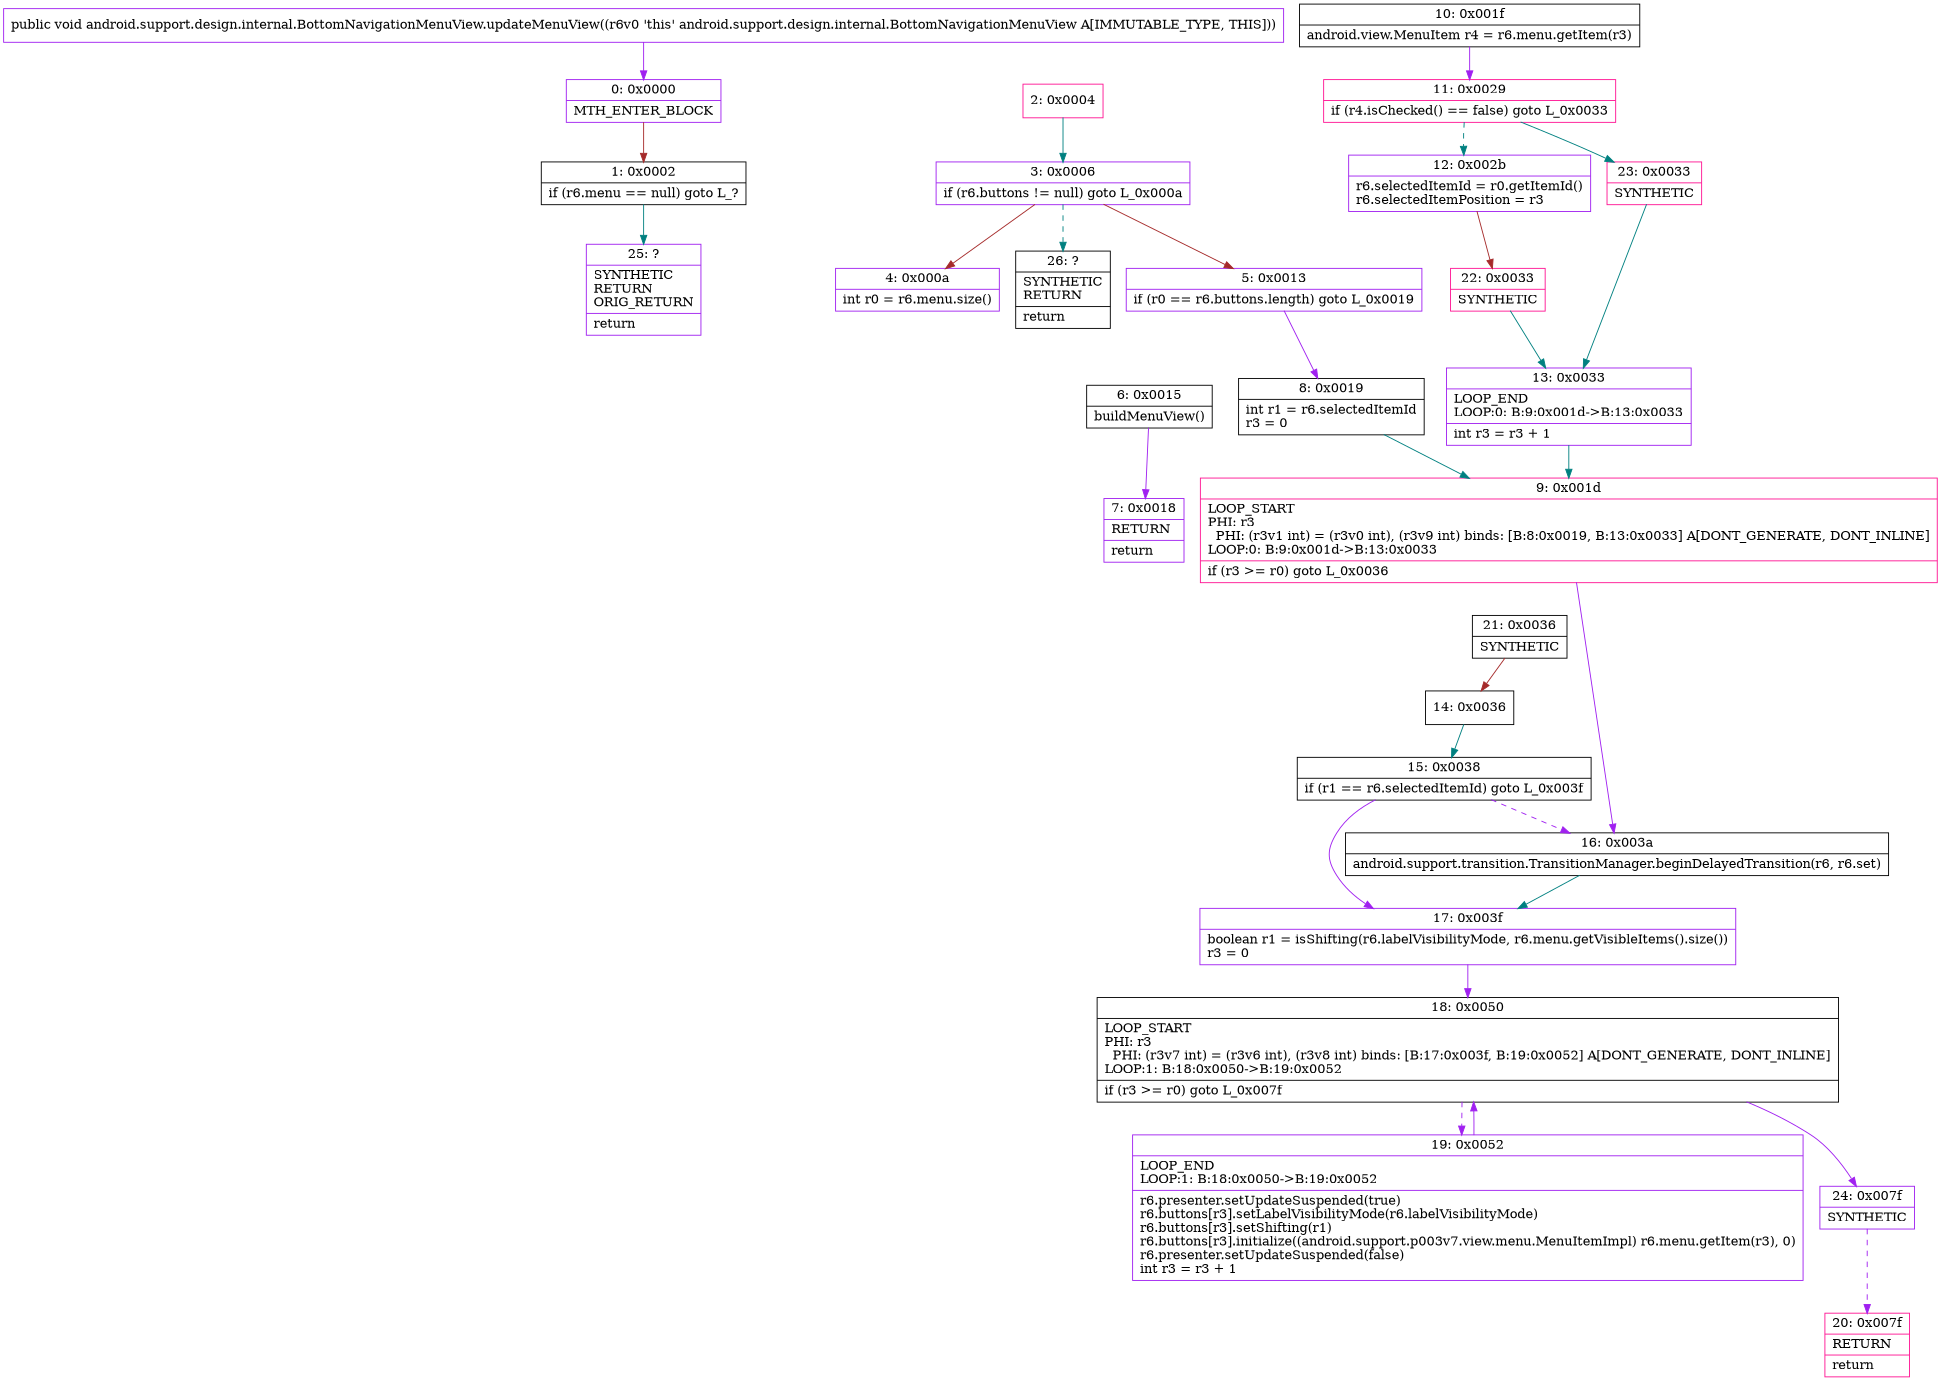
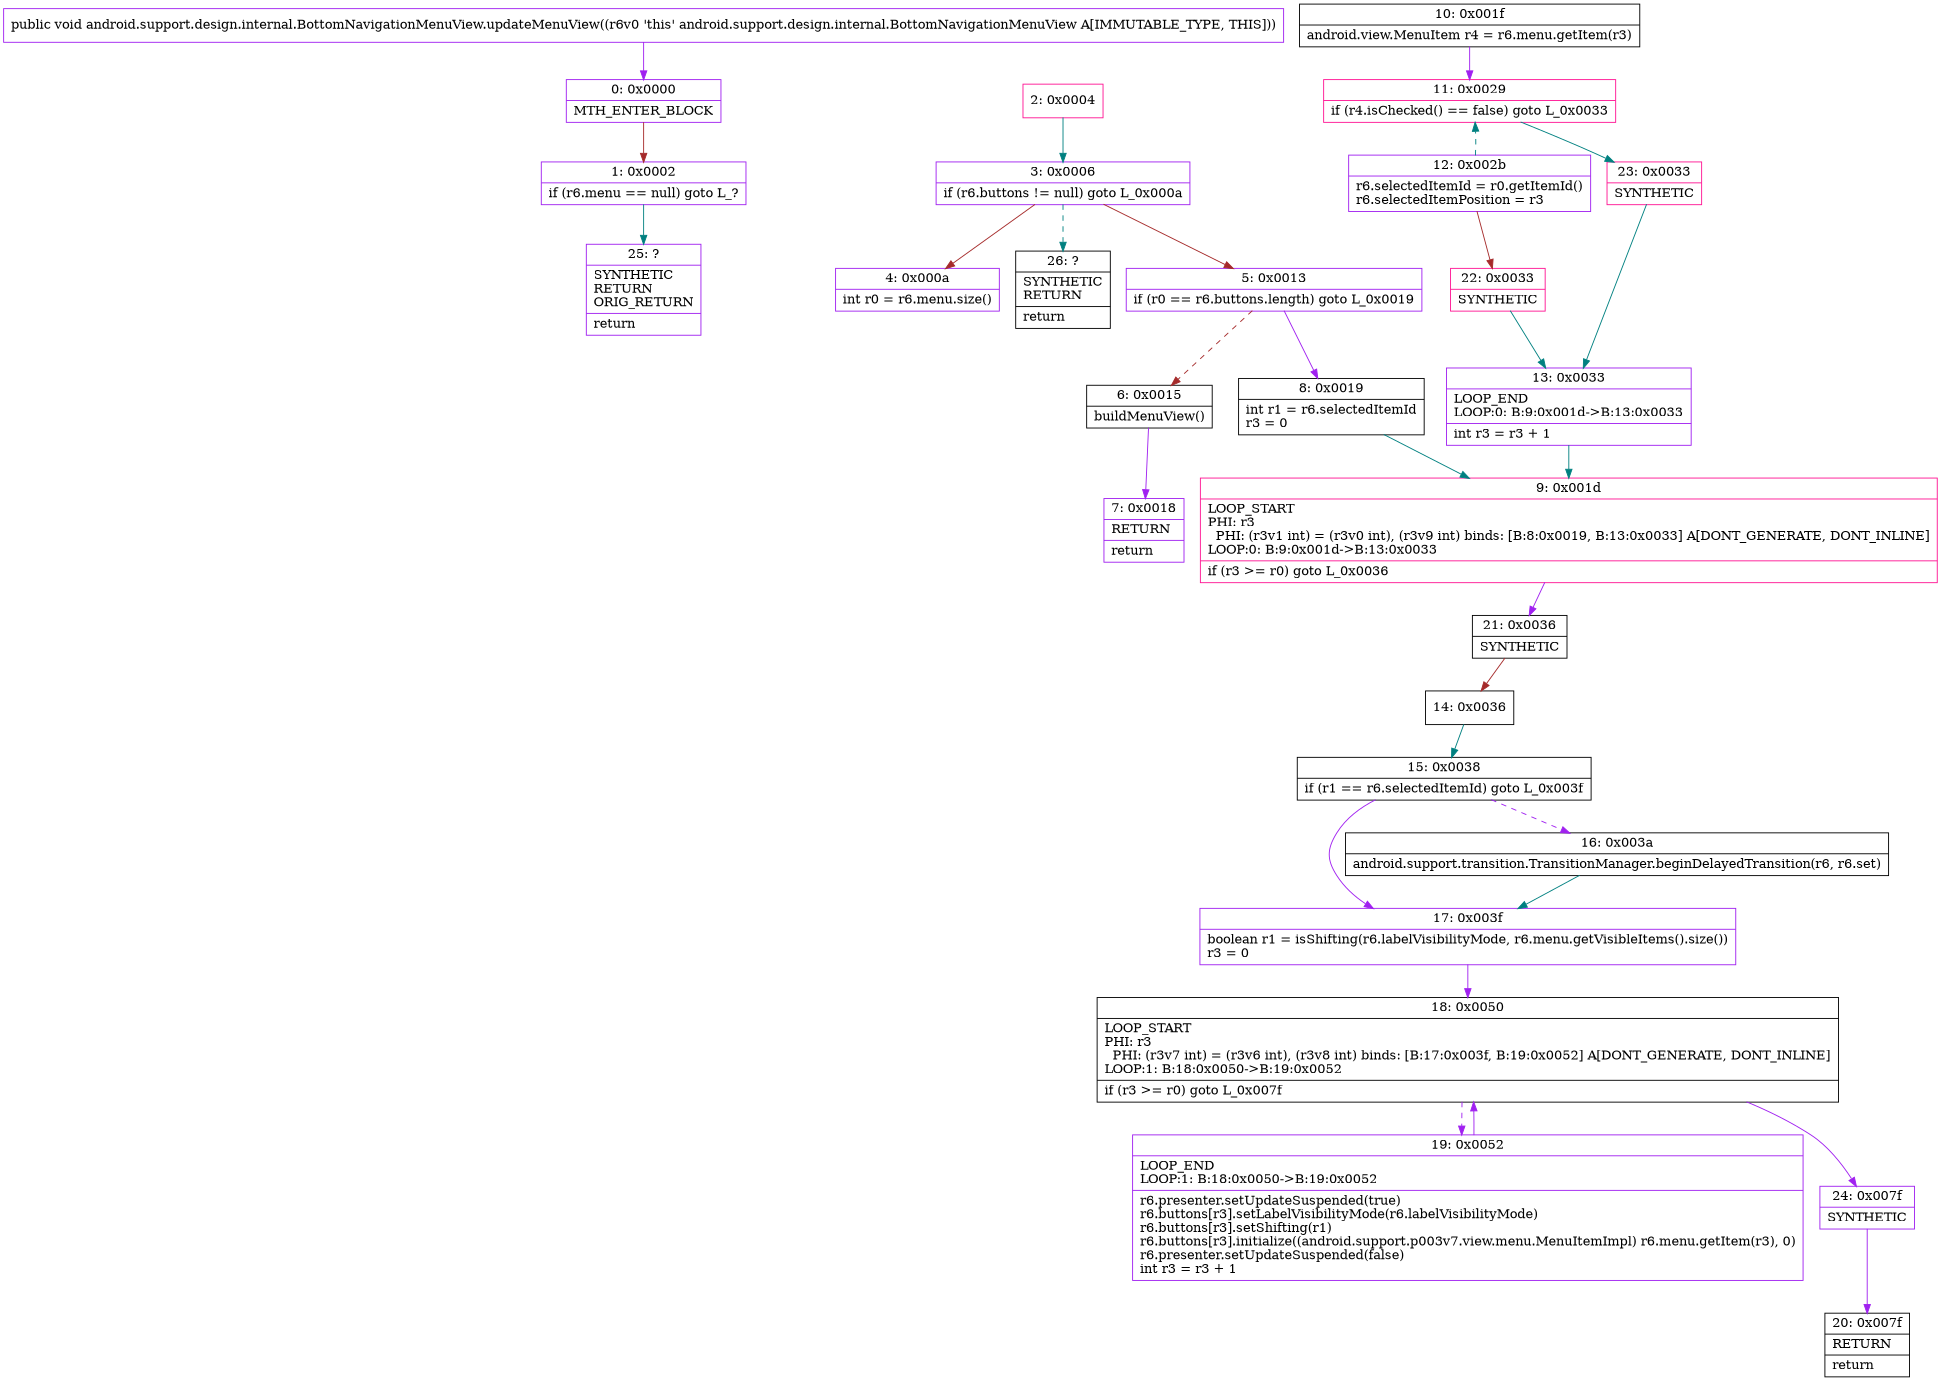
(1464, 134) -> (1476, 143)
(644, 183) -> (644, 183)
none -> (1215, 345)
(1595, 703) -> (1539, 595)
(1867, 1267) -> (1867, 1267)
(1867, 1345) -> (1867, 1345)
